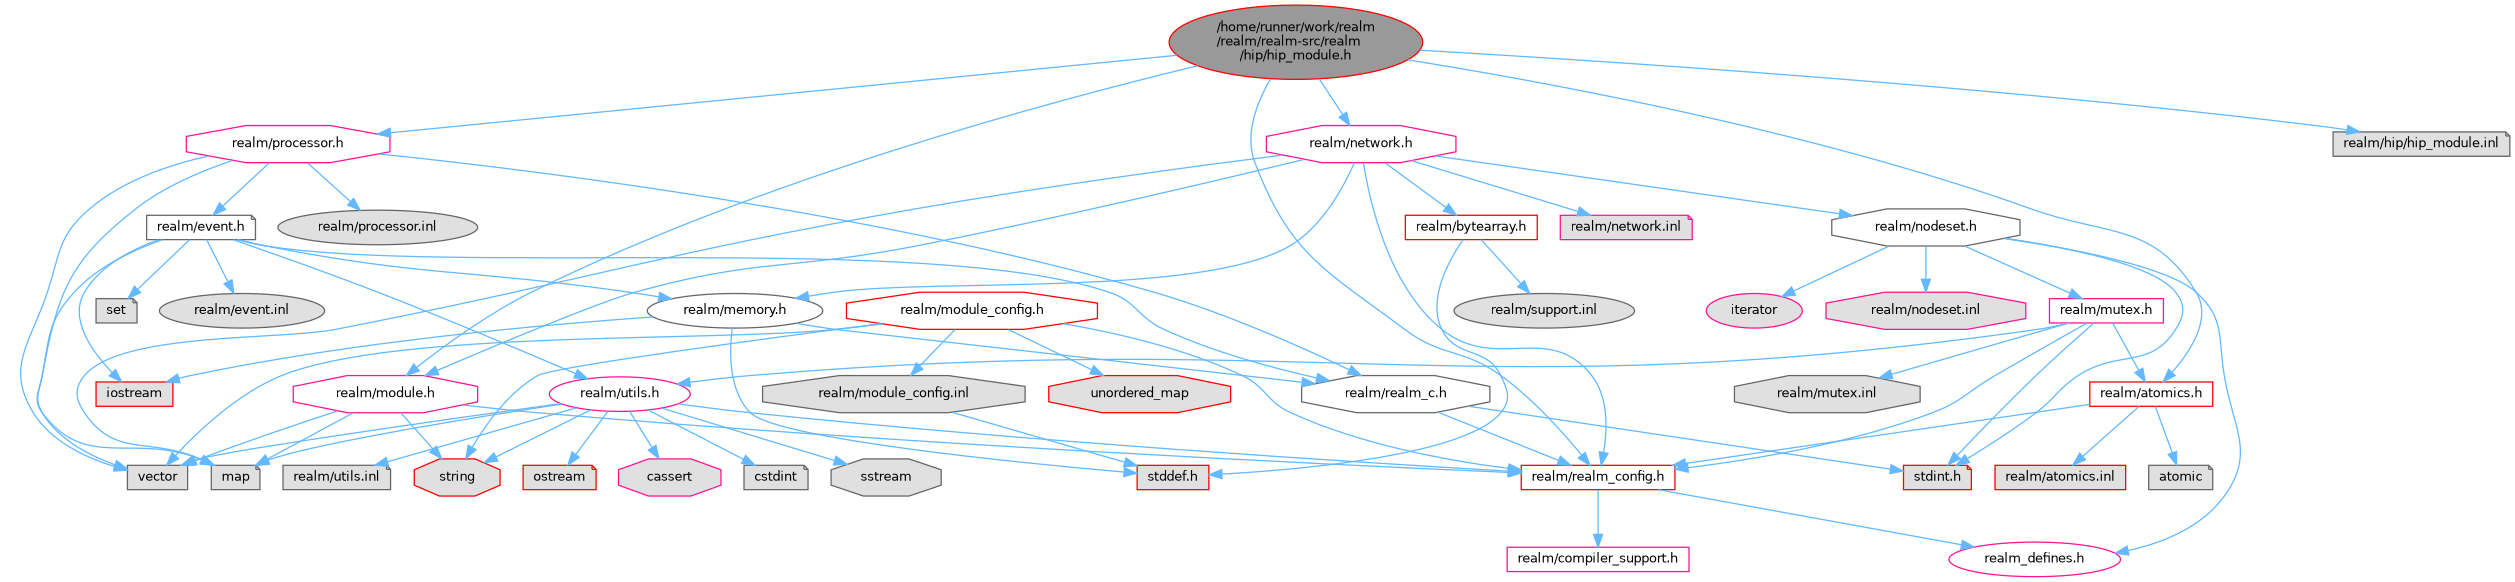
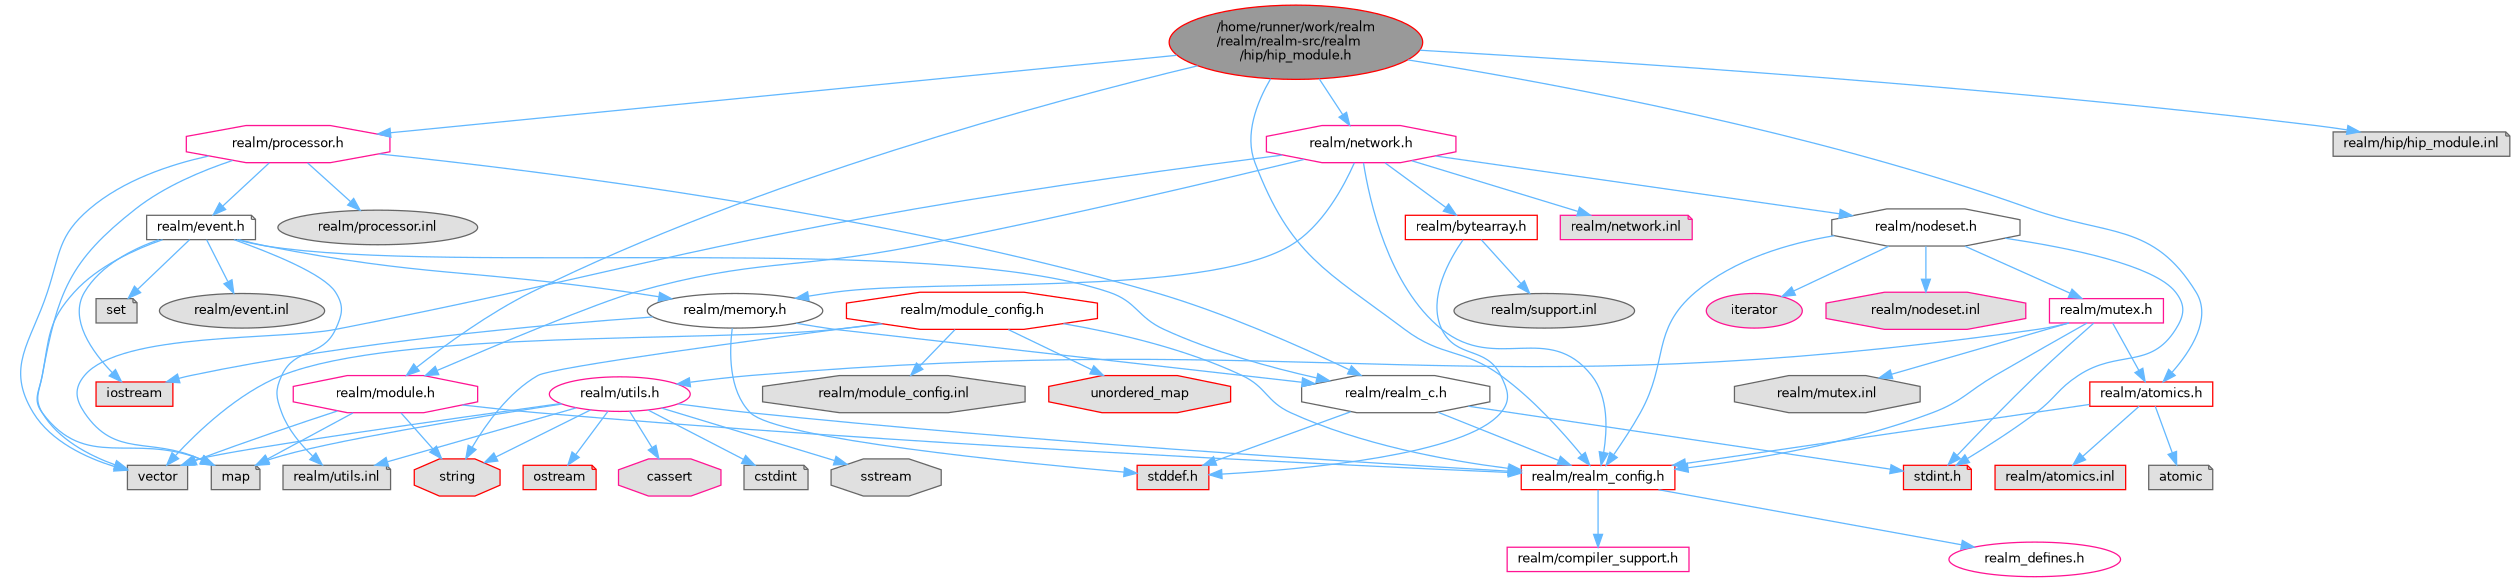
(406, 303) -> (328, 340)
(2221, 349) -> (1684, 304)
(1008, 429) -> (1283, 436)
